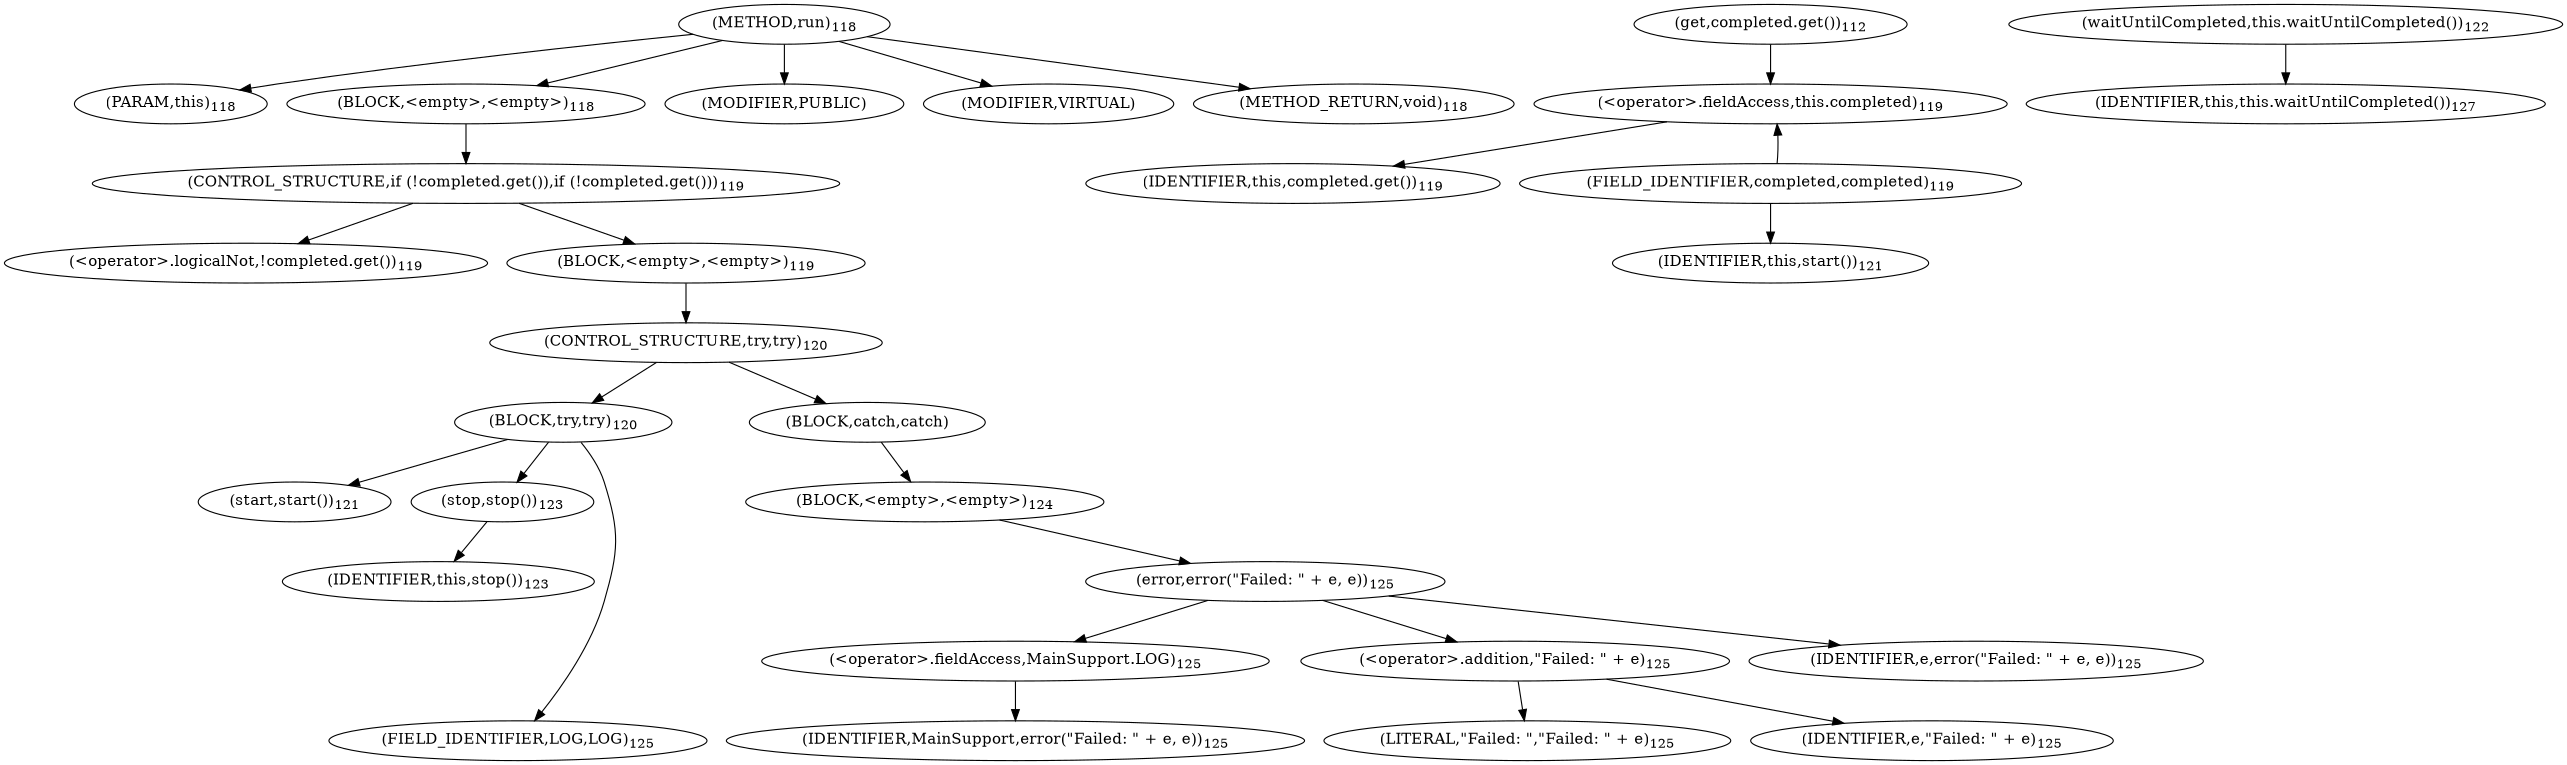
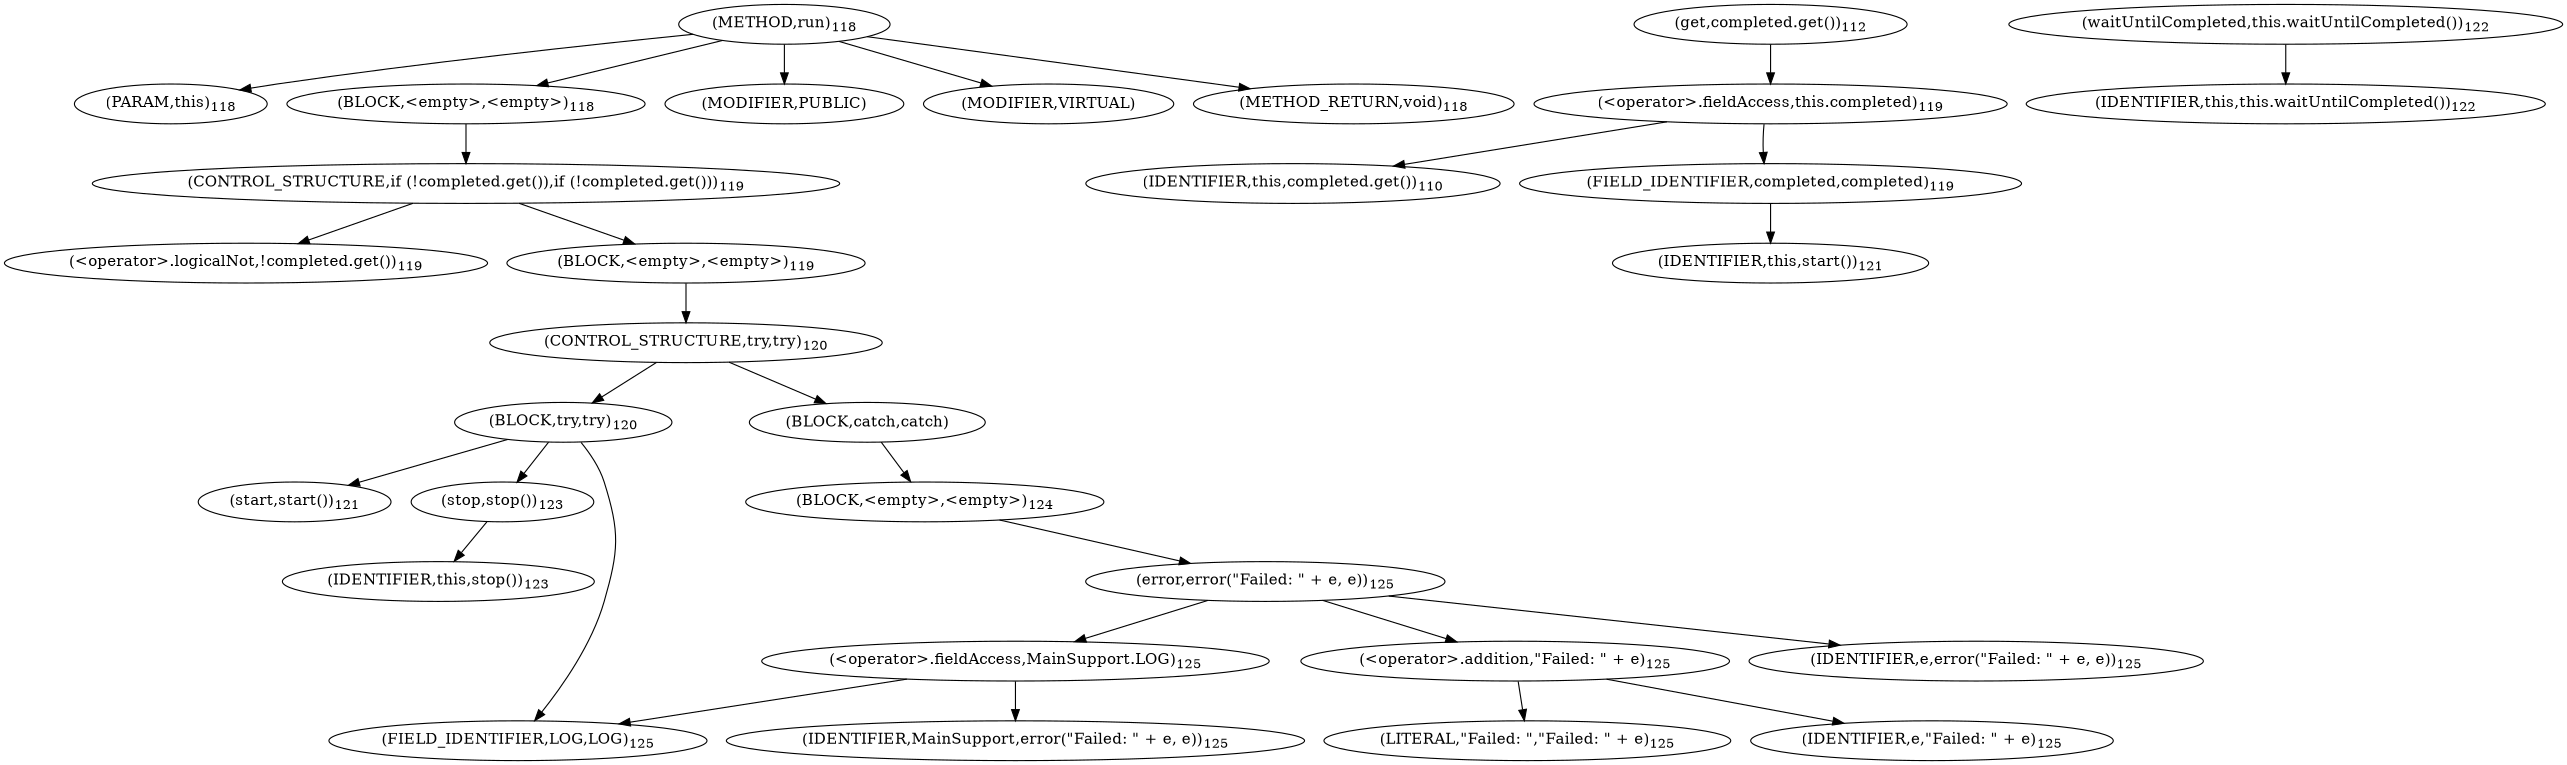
(2464, 102) -> (2464, 102)
(1778, 149) -> (1763, 138)
(1431, 182) -> (1431, 182)
none -> (768, 701)
